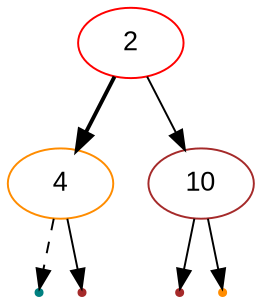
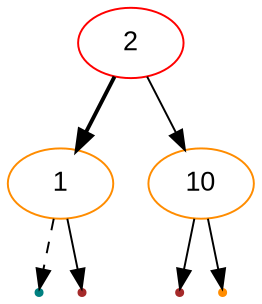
(61, 184) -> (61, 184)
(201, 184) -> (201, 184)
